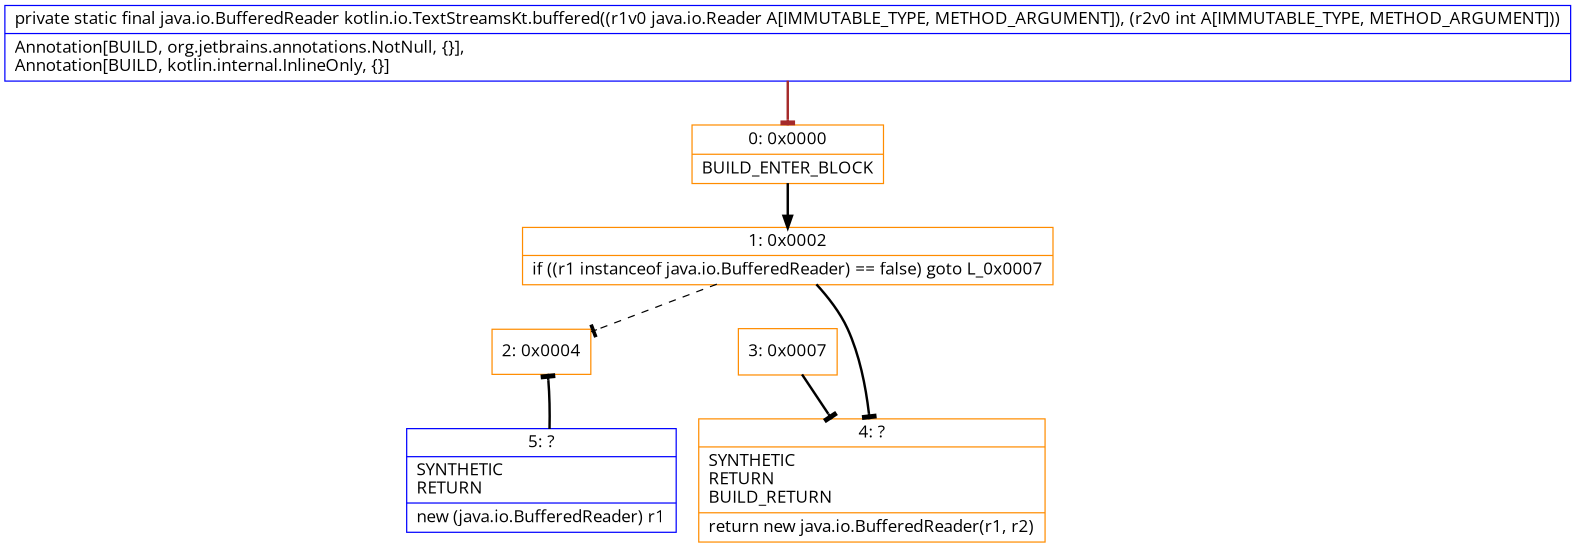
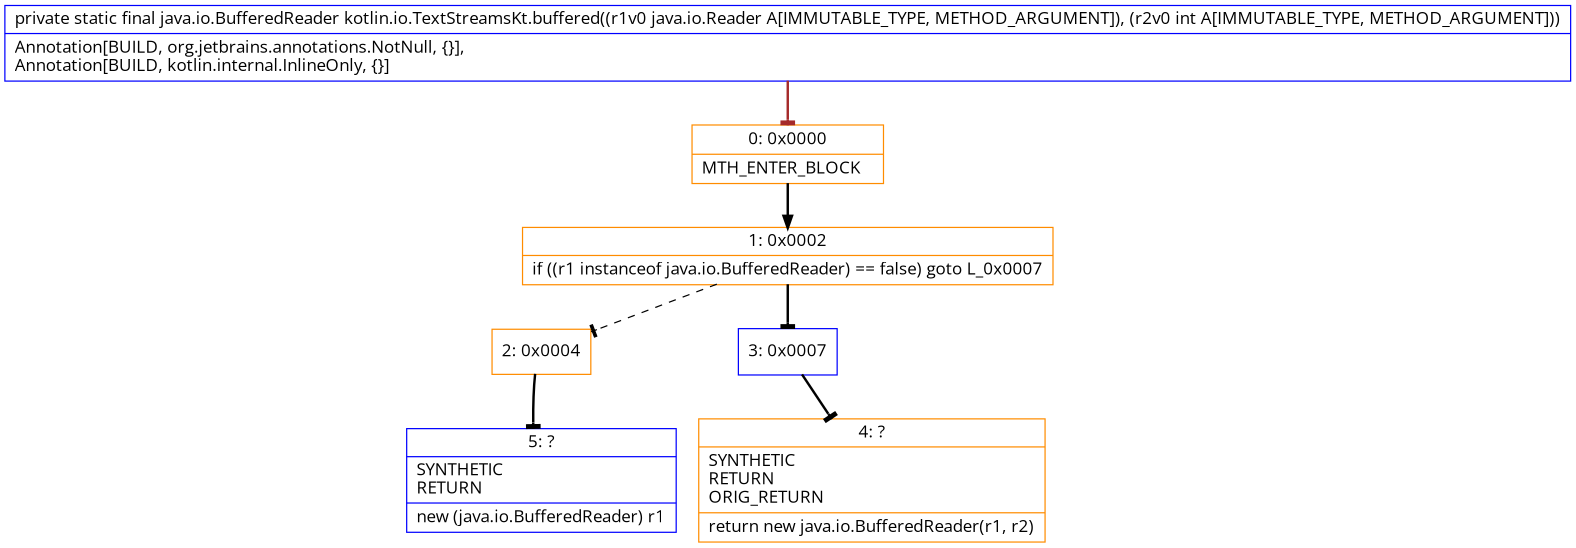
(788, 168) -> (781, 168)
(854, 344) -> (788, 304)
(788, 352) -> (788, 352)
(550, 405) -> (534, 398)
(771, 498) -> (766, 498)
